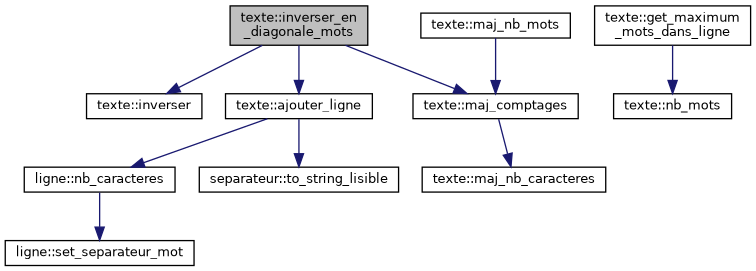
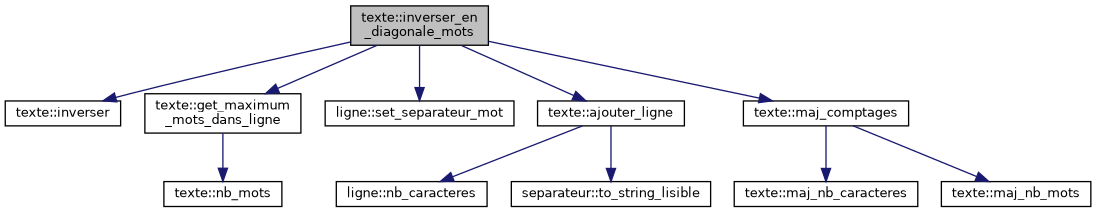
(496, 59) -> (915, 151)
none -> (327, 67)
(100, 210) -> (420, 66)
